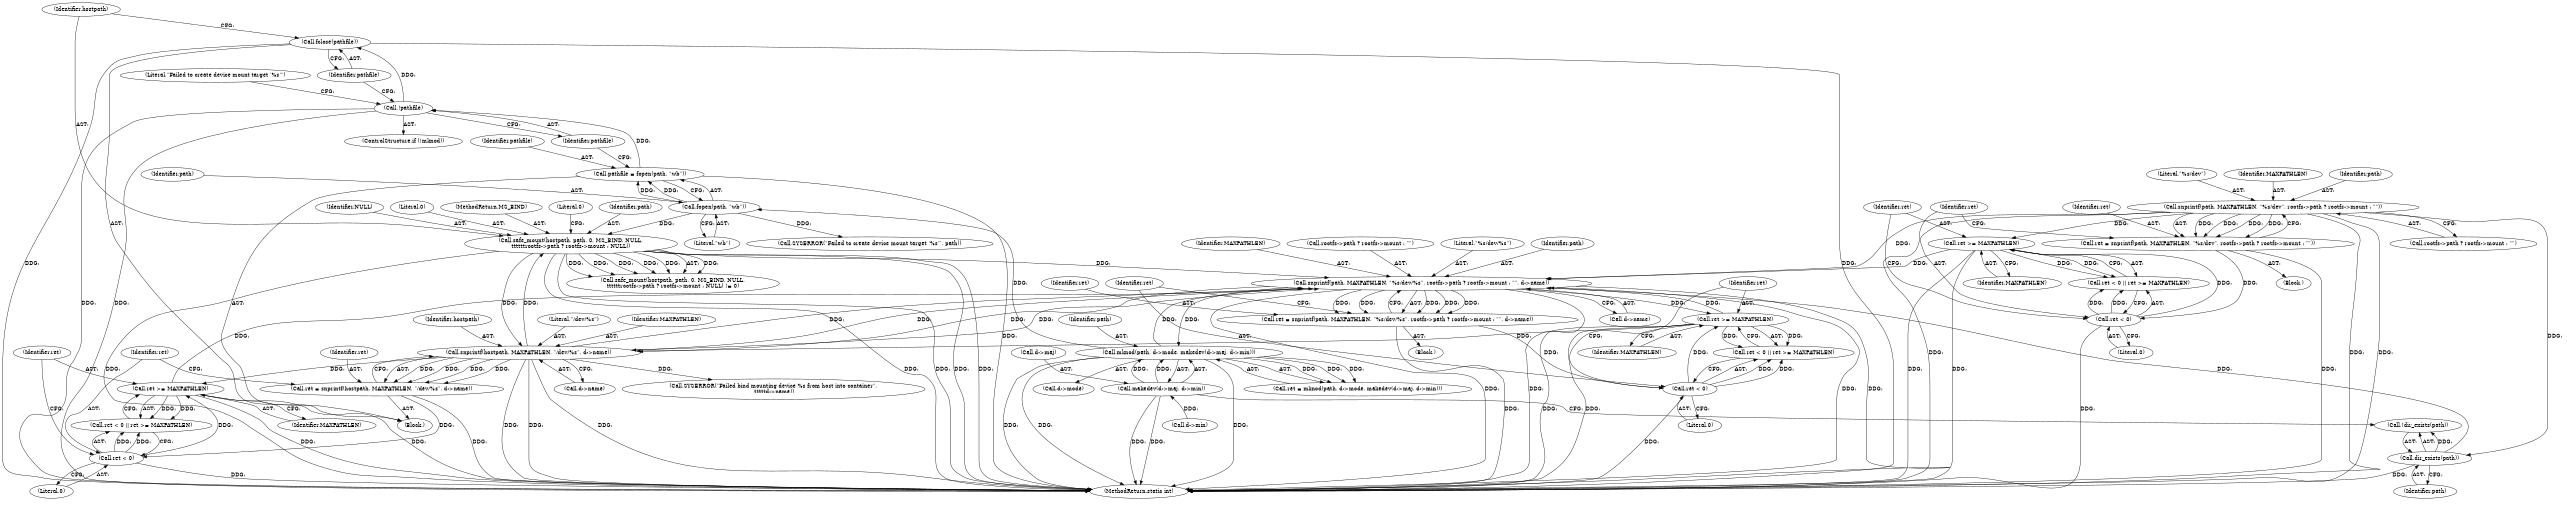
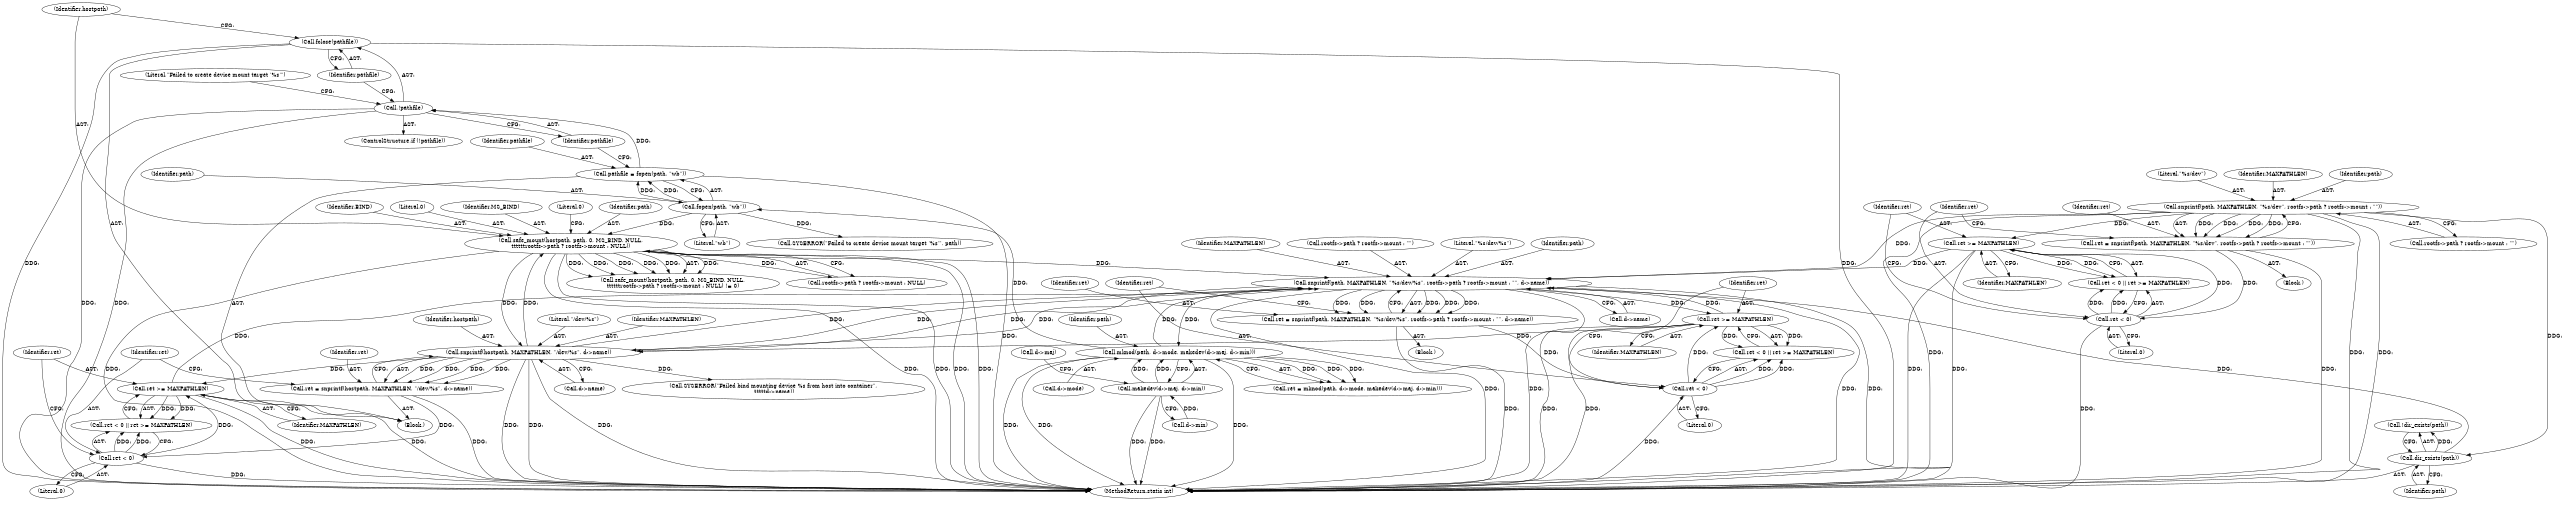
(409, 75) -> (409, 75)
(403, 141) -> (403, 141)
(350, 207) -> (350, 207)
(491, 207) -> (491, 207)
none -> (867, 283)
(1111, 368) -> (1088, 365)
(1067, 369) -> (1067, 369)
(1184, 369) -> (1184, 369)
(1254, 369) -> (1254, 369)
(1783, 418) -> (1163, 408)
(2412, 442) -> (2412, 442)
(2401, 475) -> (2401, 475)
